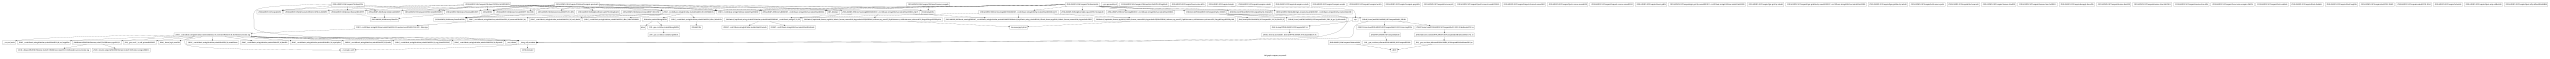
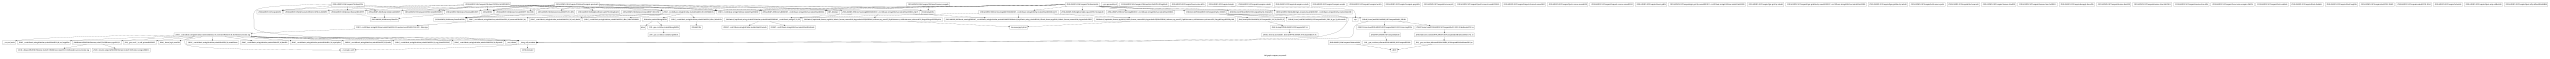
(1331, 24) -> (1275, 23)
